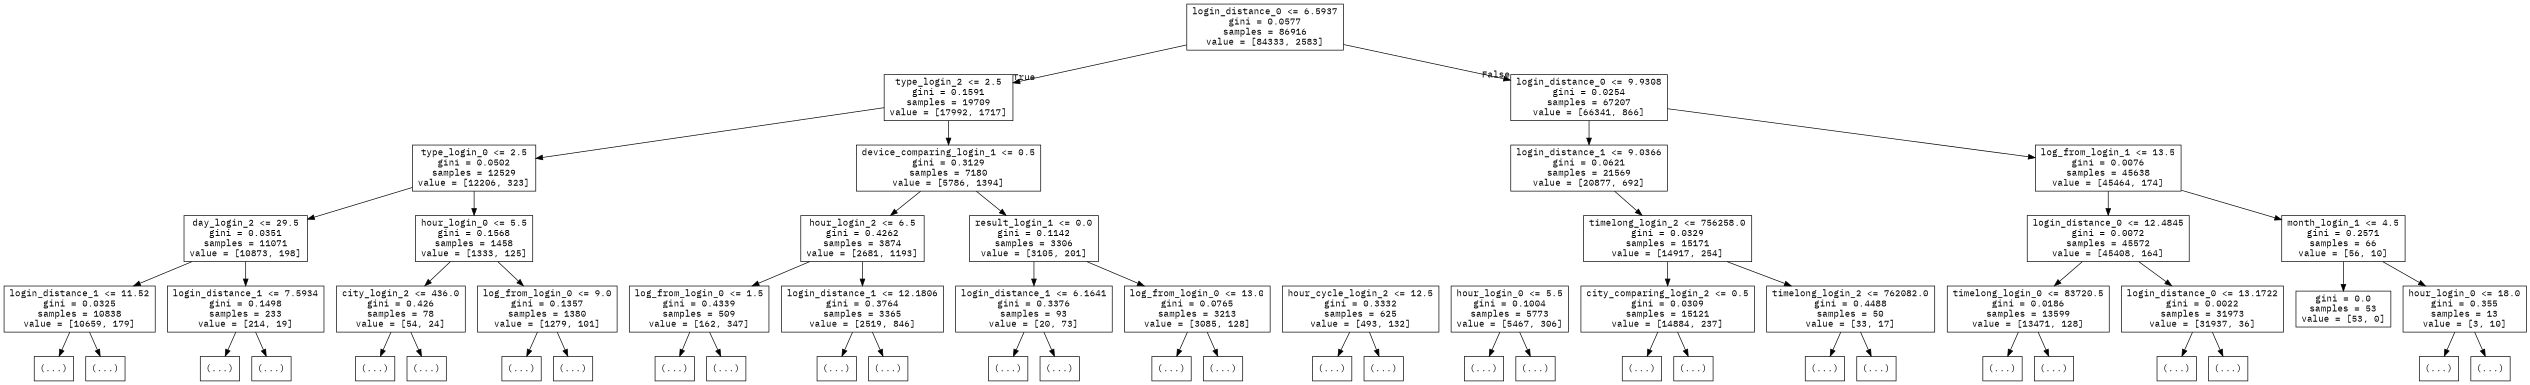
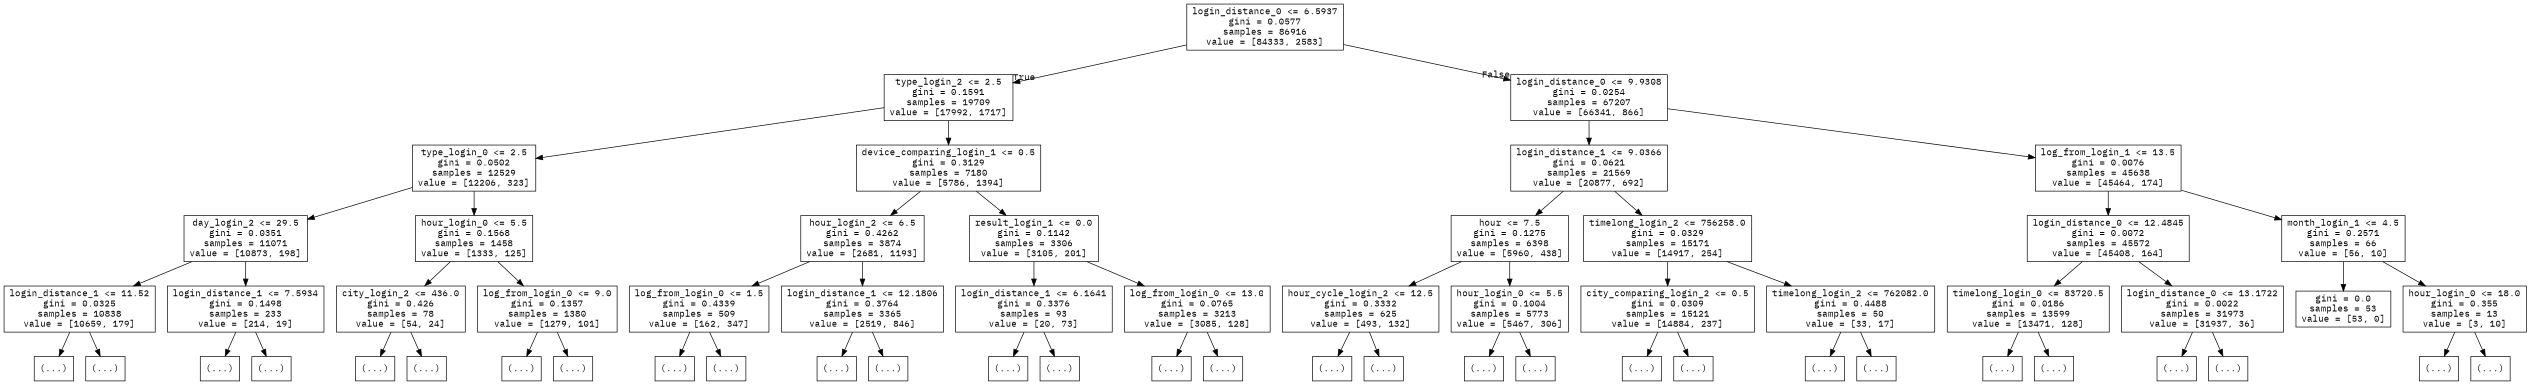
none -> (1510, 239)
